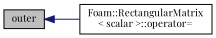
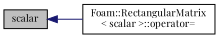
(24, 19) -> (26, 19)
